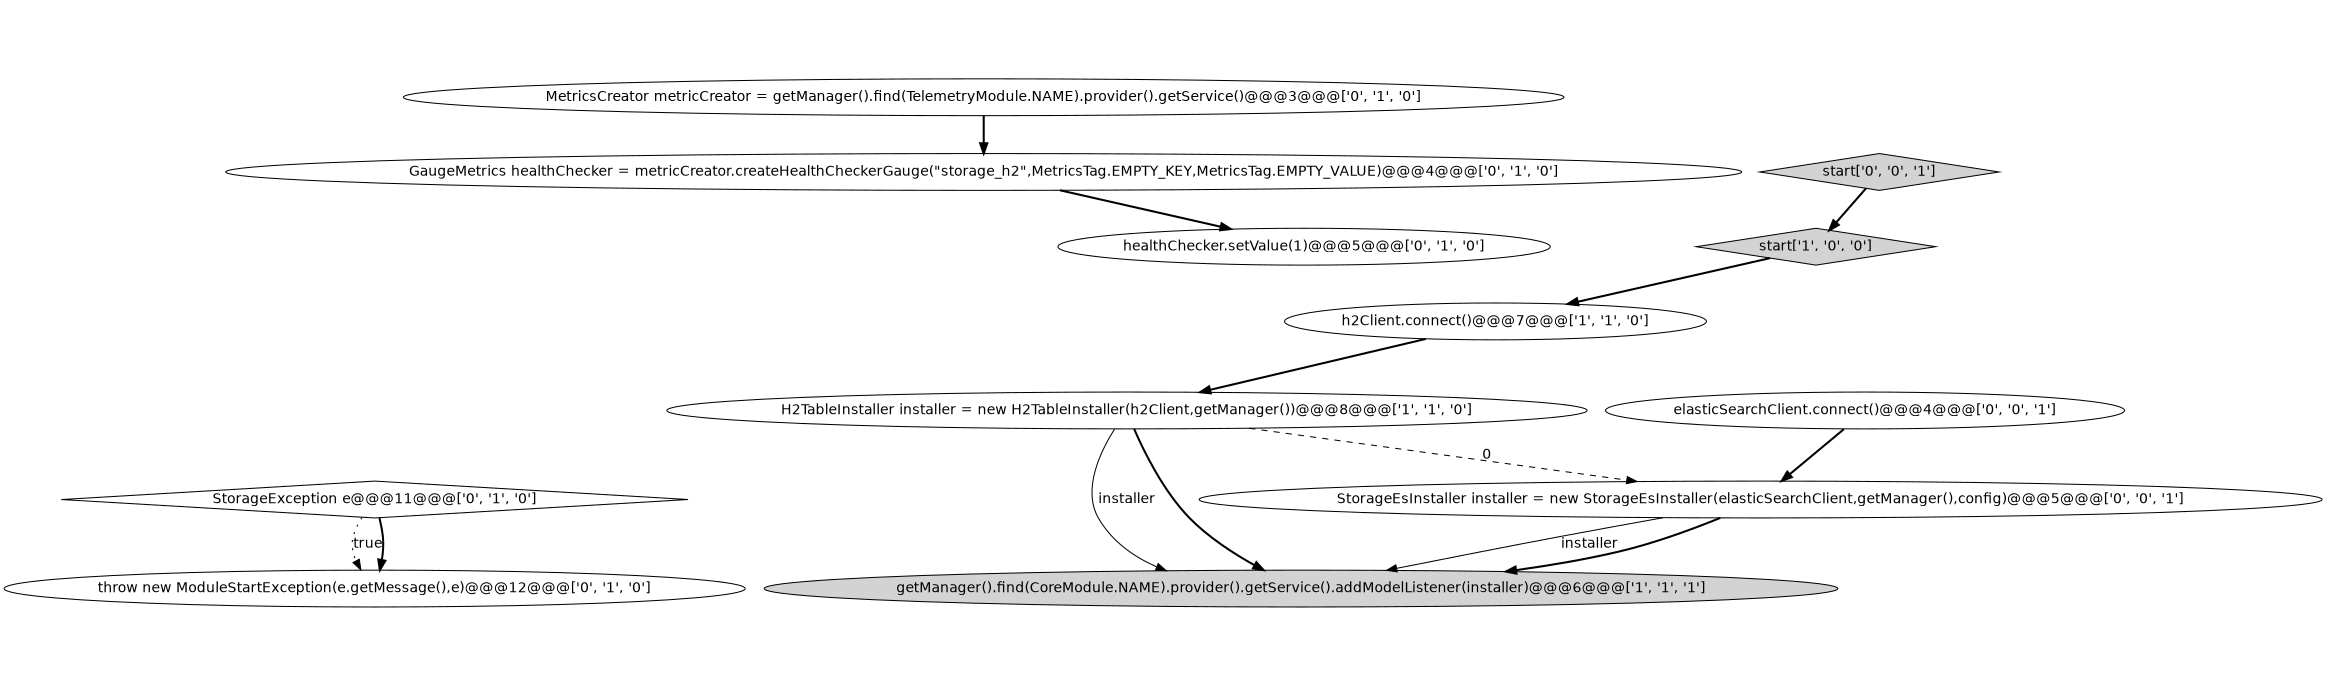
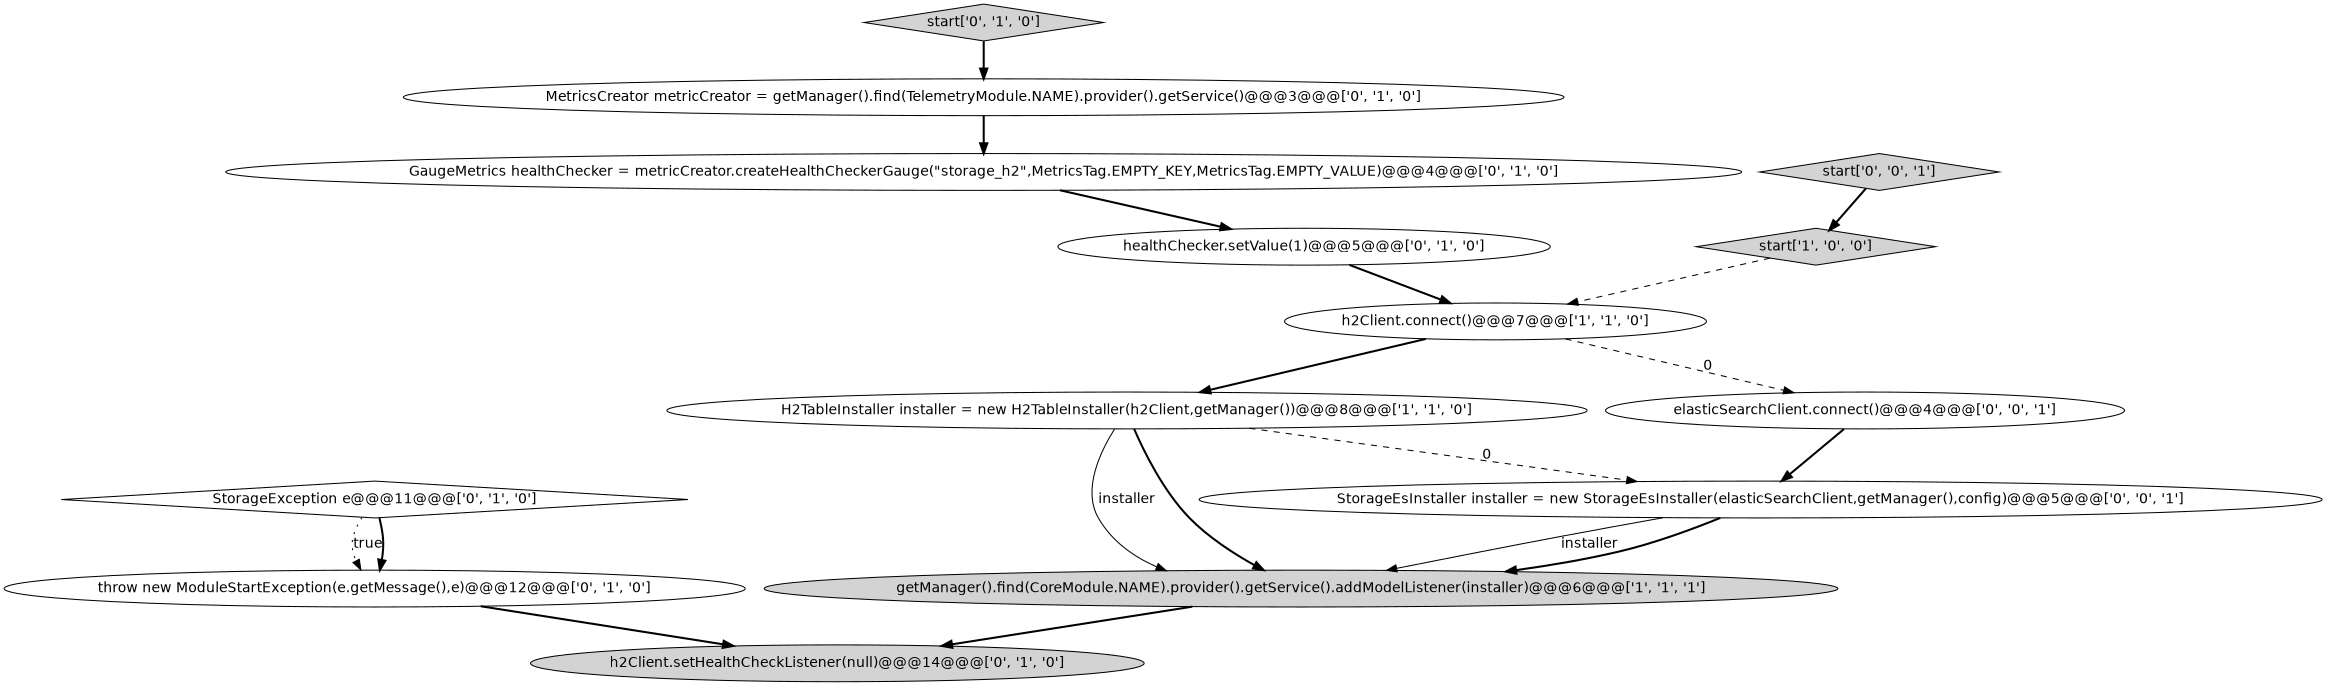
none -> (984, 23)
(1674, 280) -> (1674, 280)
none -> (1395, 282)
none -> (1674, 365)
none -> (837, 663)
